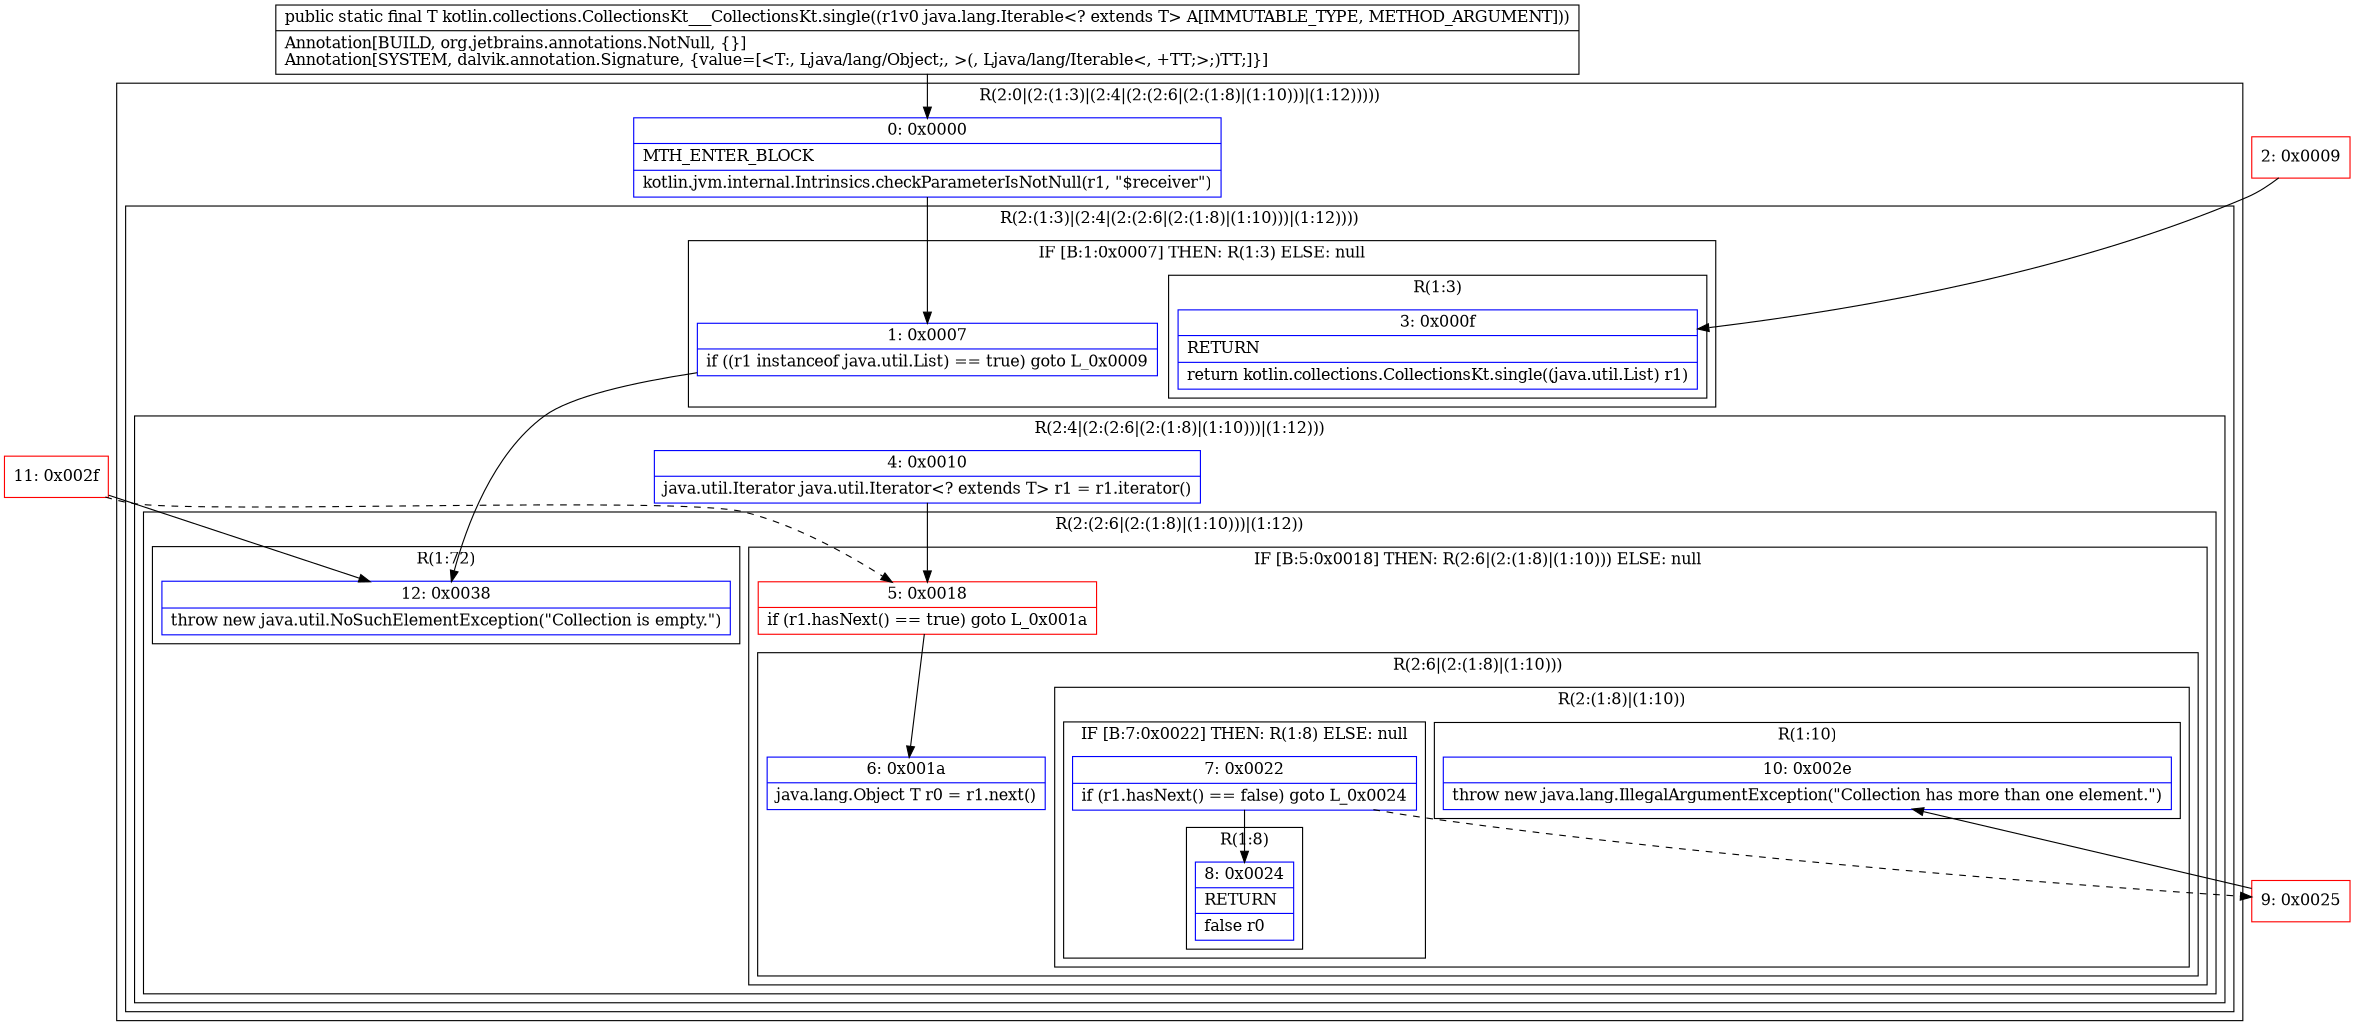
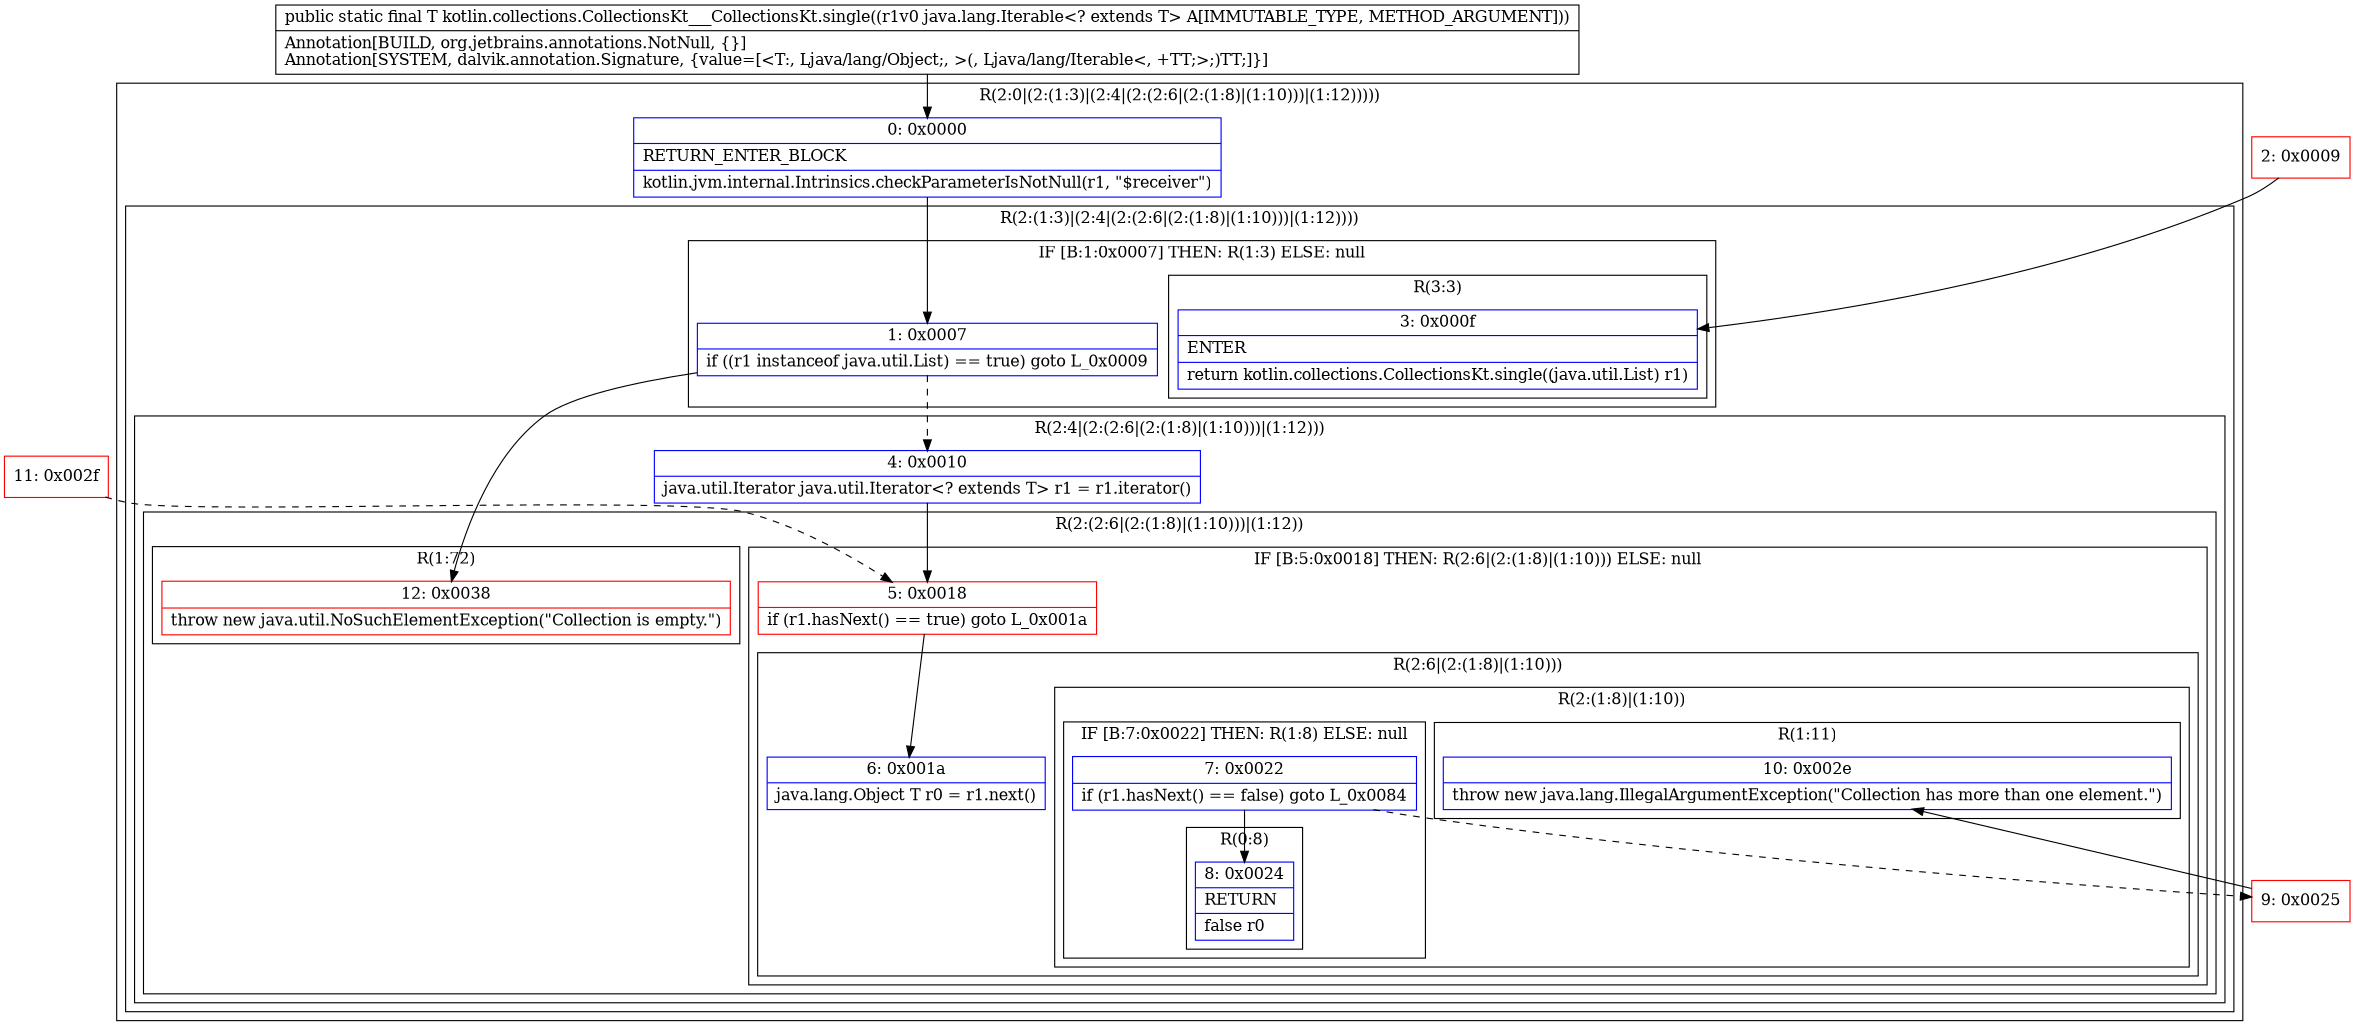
(729, 156) -> (745, 156)
(1438, 288) -> (1438, 288)
(1223, 348) -> (1217, 348)
none -> (927, 400)
(234, 537) -> none
(446, 608) -> (446, 608)
(1807, 735) -> (1807, 735)
(1245, 796) -> (1245, 796)
(1245, 840) -> (1245, 840)
